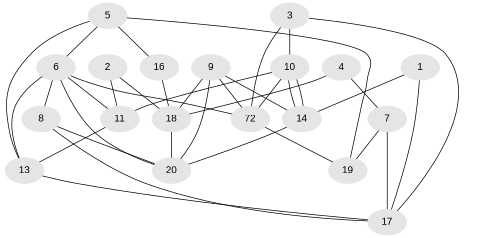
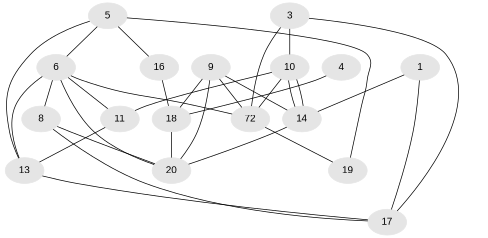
(108, 67) -> none
(387, 119) -> none
